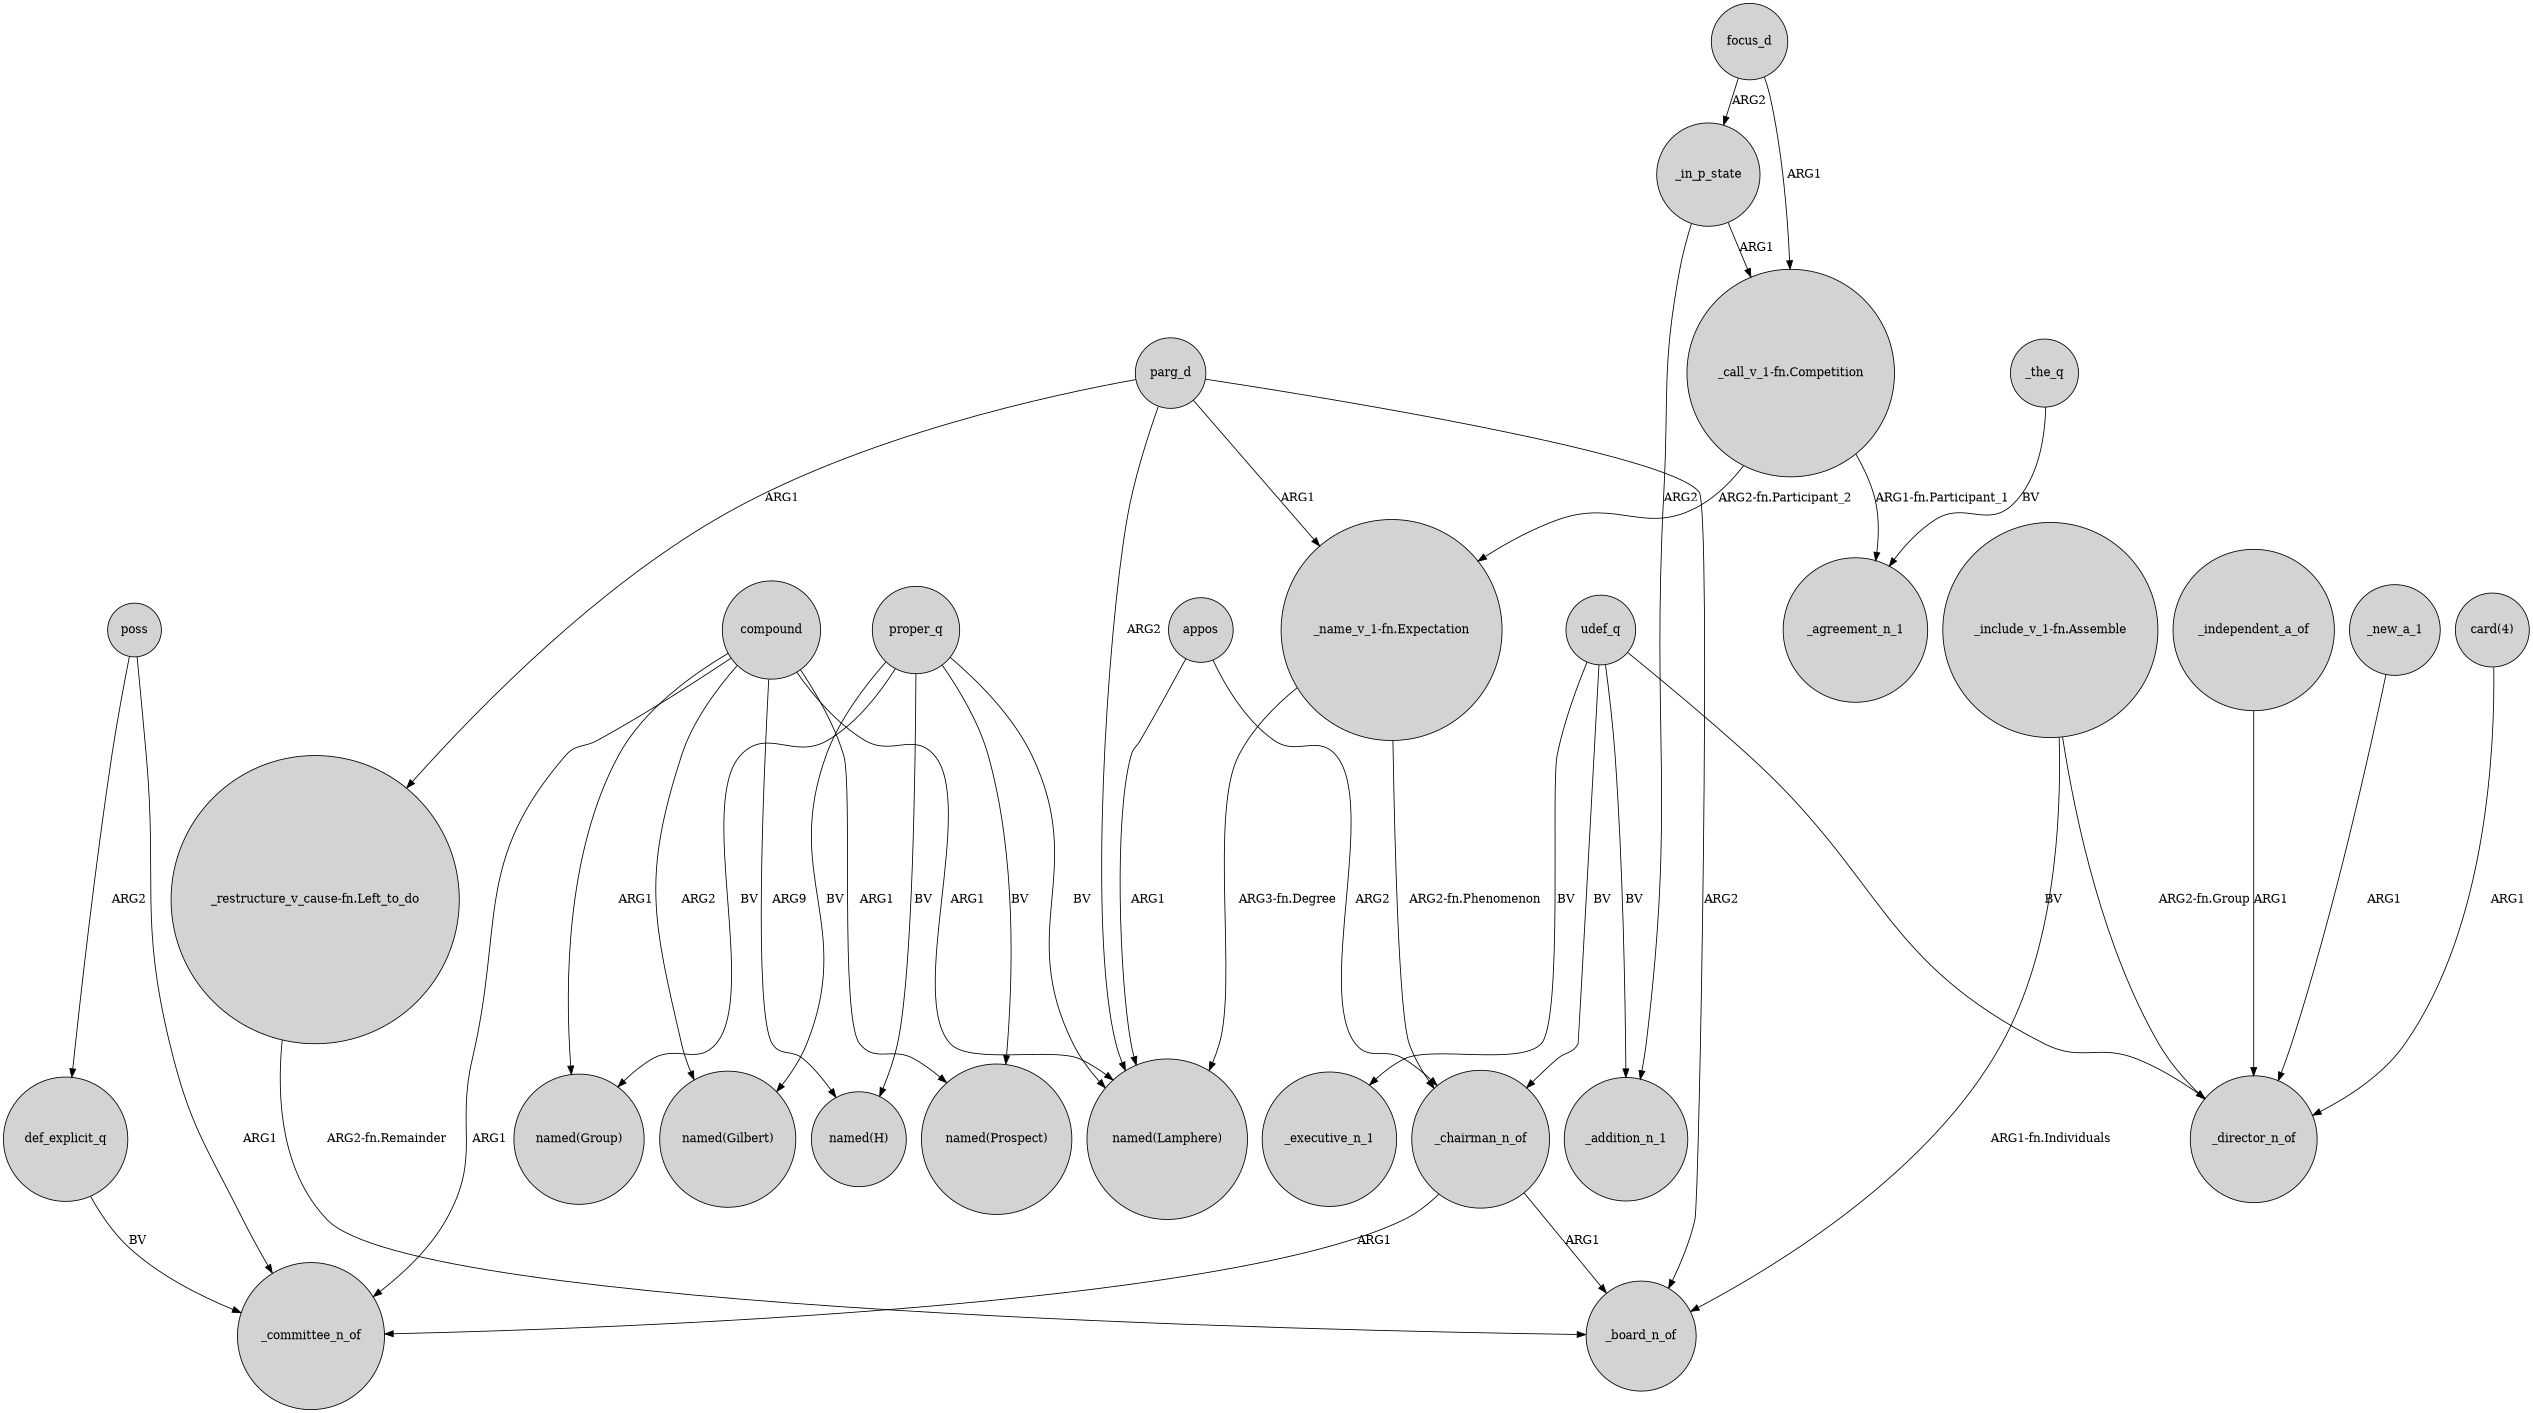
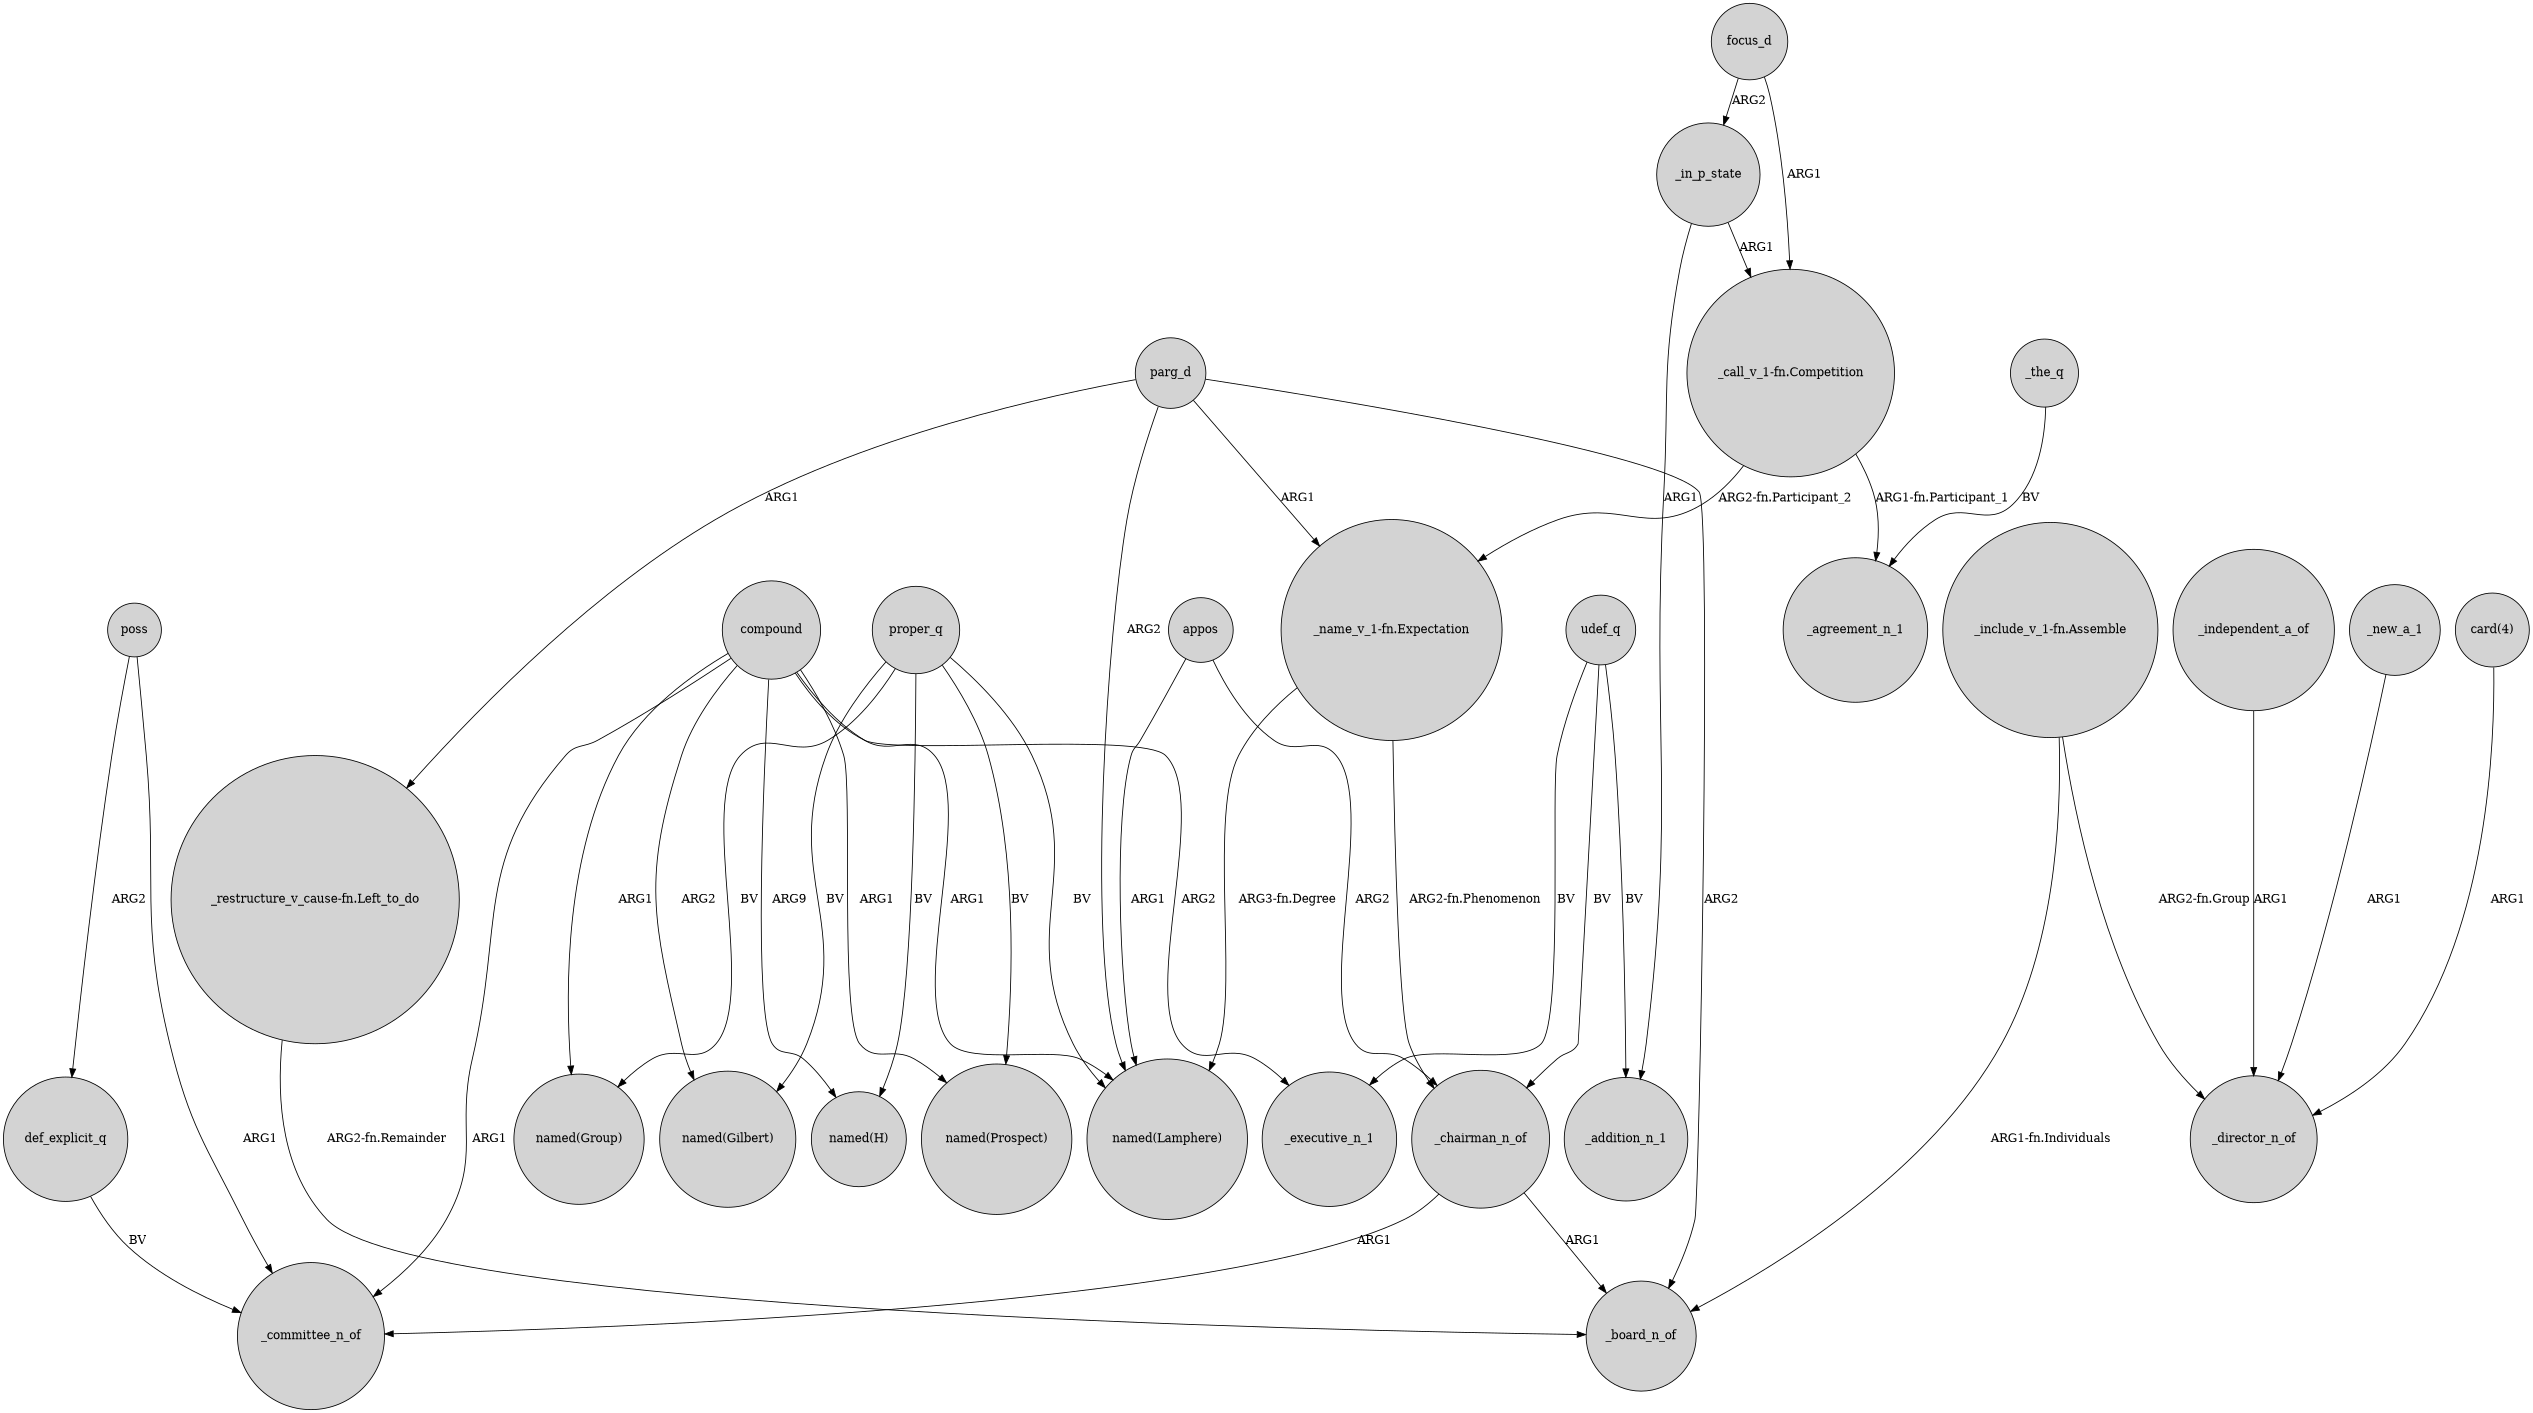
(1681, 498) -> (1681, 498)
none -> (1167, 758)
(1887, 915) -> none
